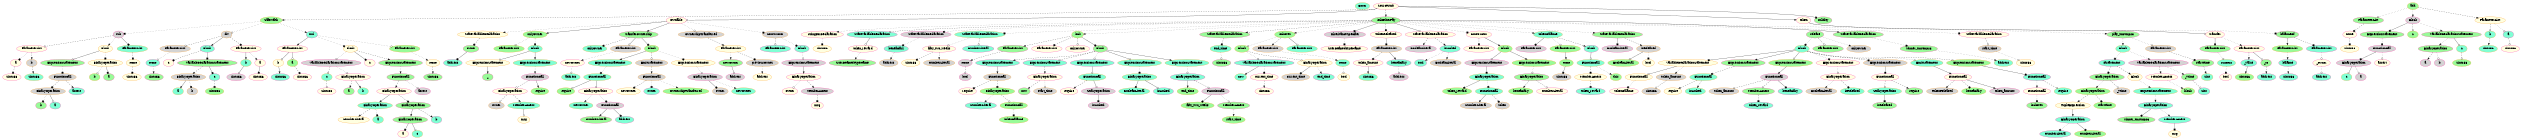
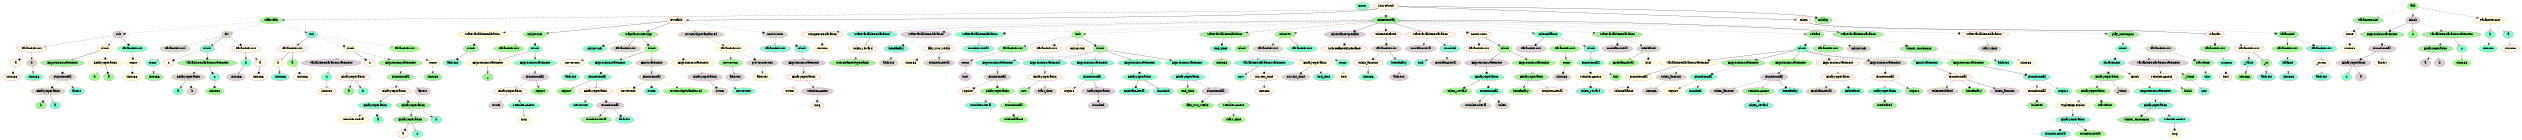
(1386, 12) -> (1386, 12)
(1033, 18) -> (1033, 18)
none -> (1602, 27)
